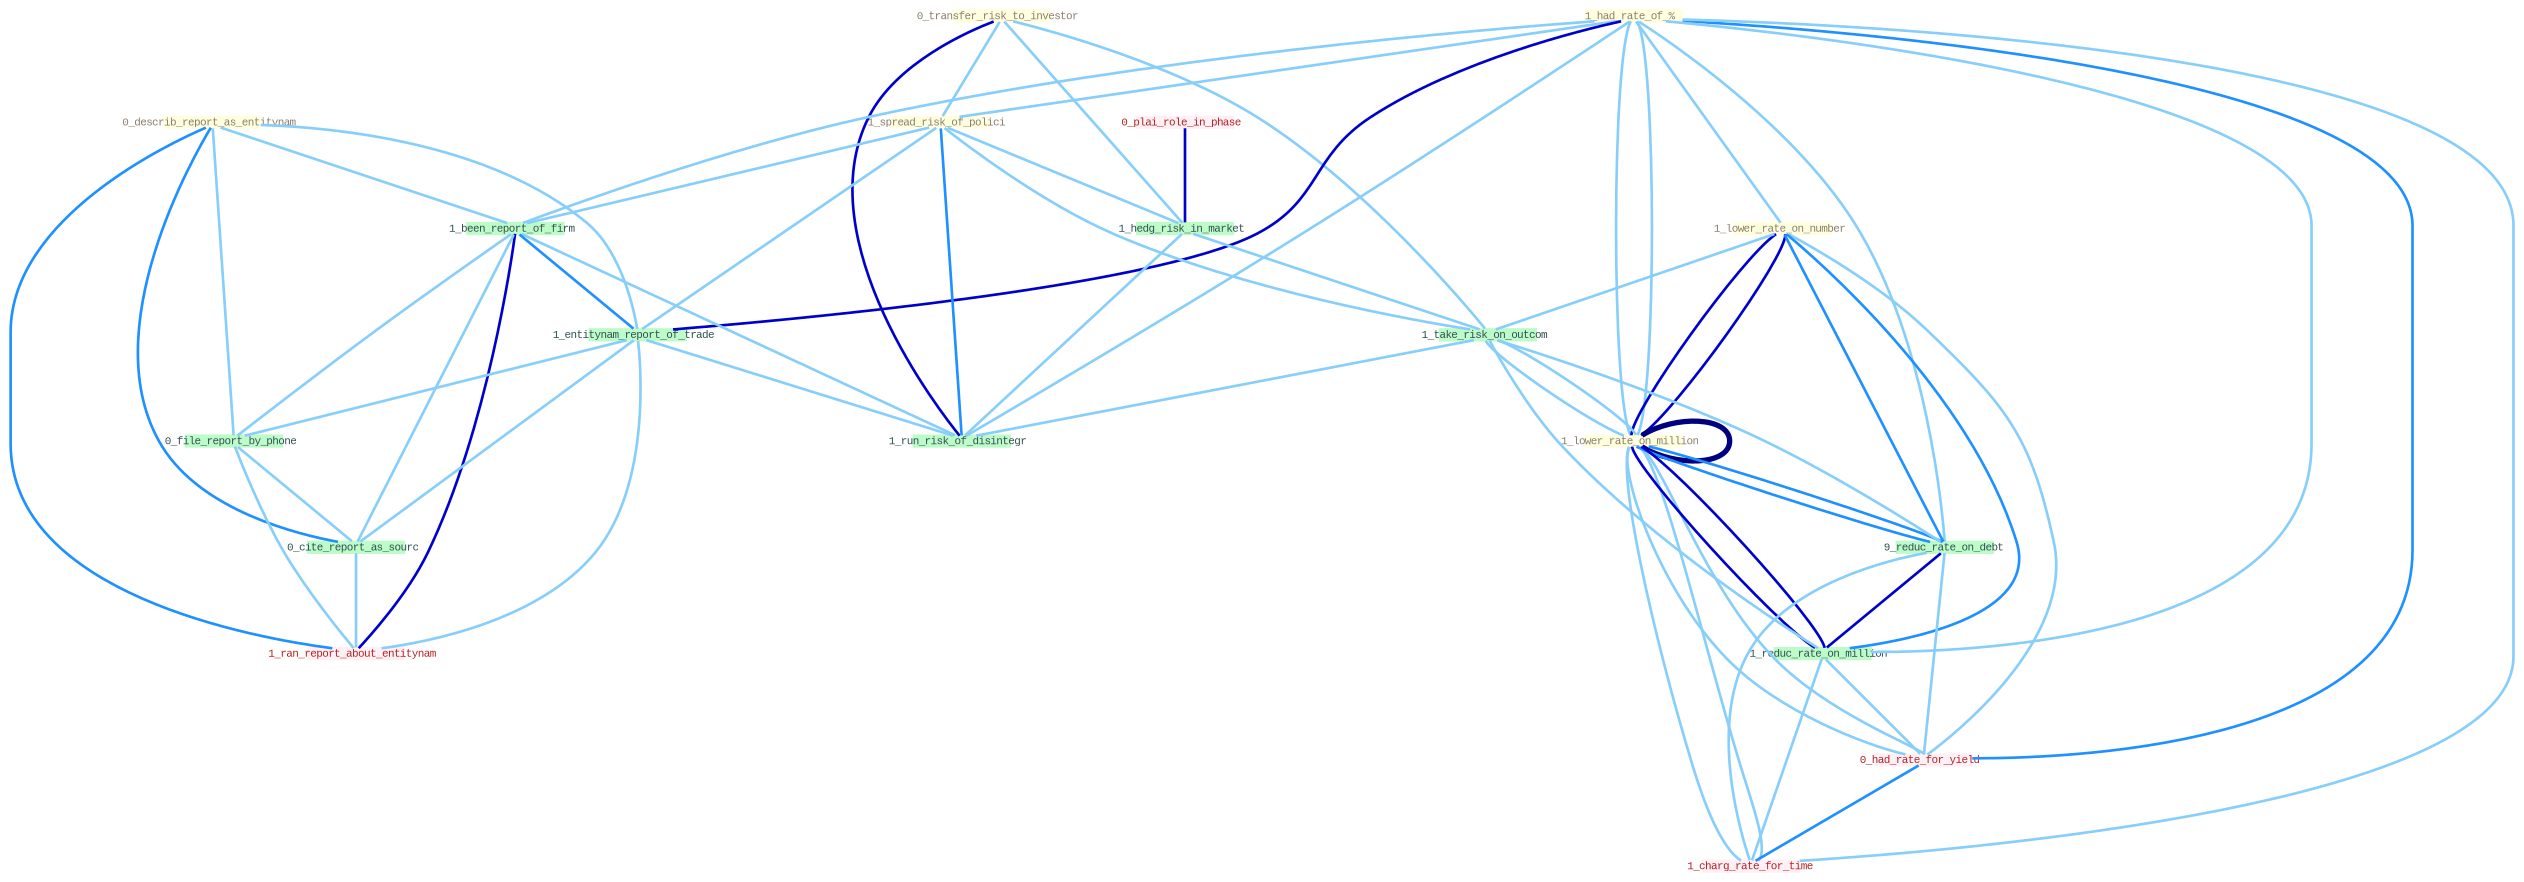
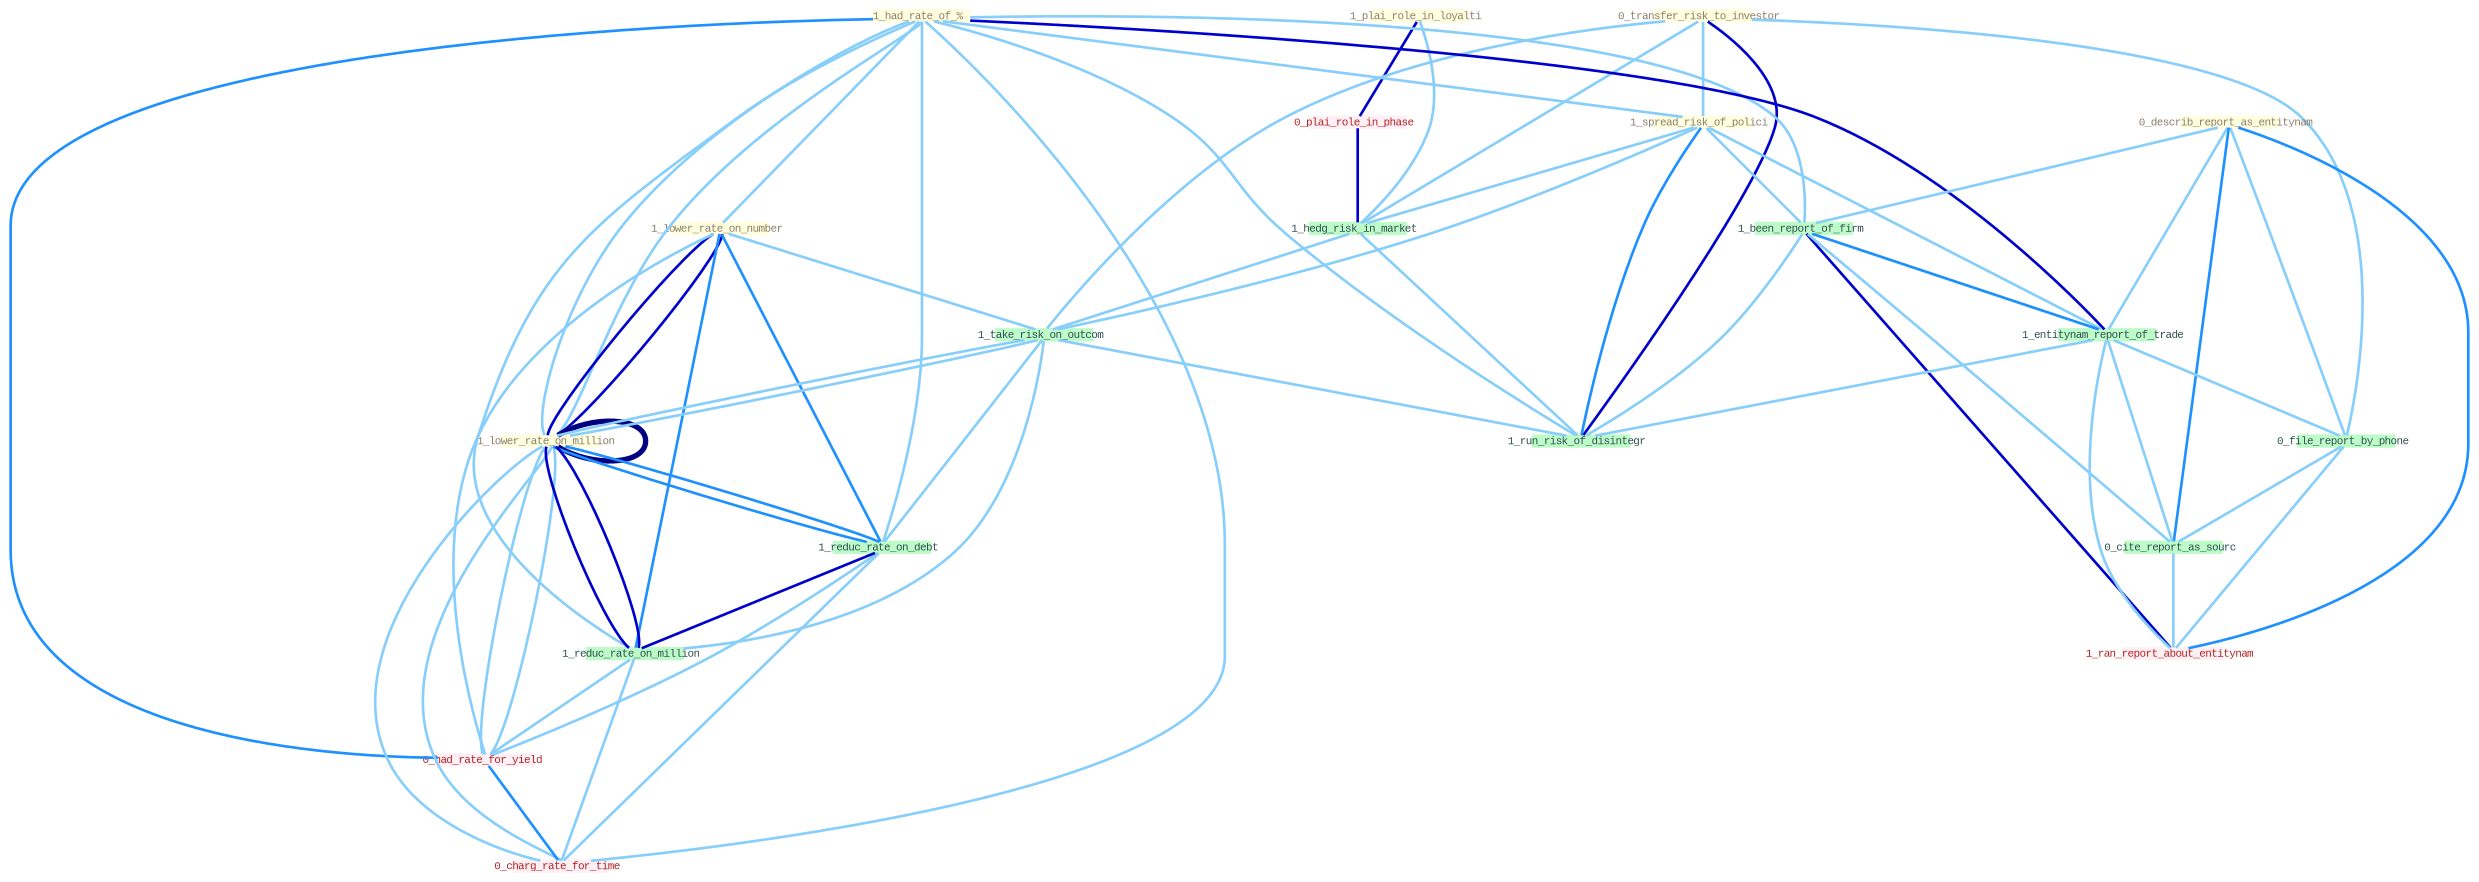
none -> (1419, 16)
(373, 333) -> (2197, 70)
(1945, 547) -> (882, 547)
(1751, 866) -> (561, 866)
